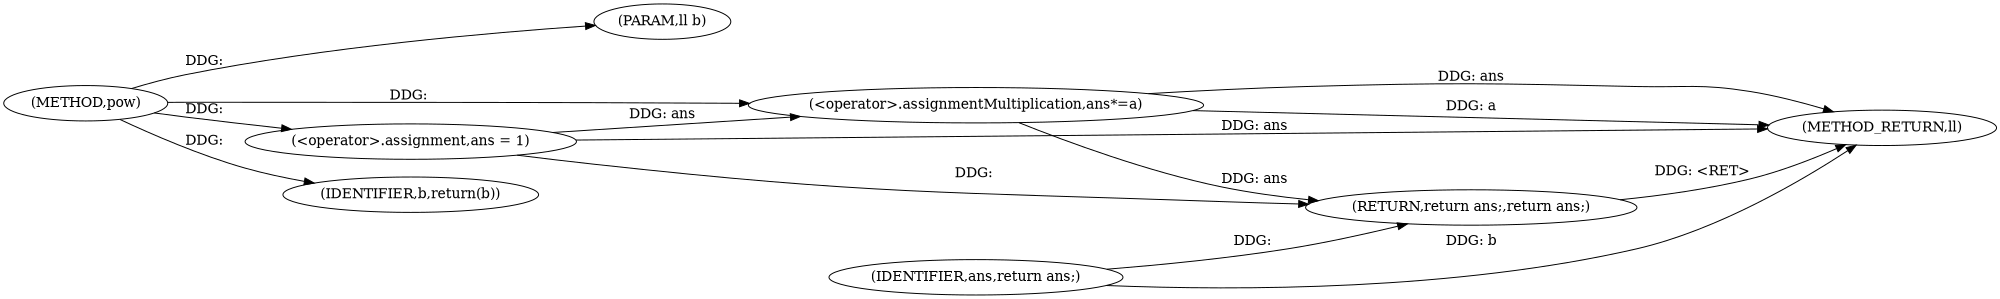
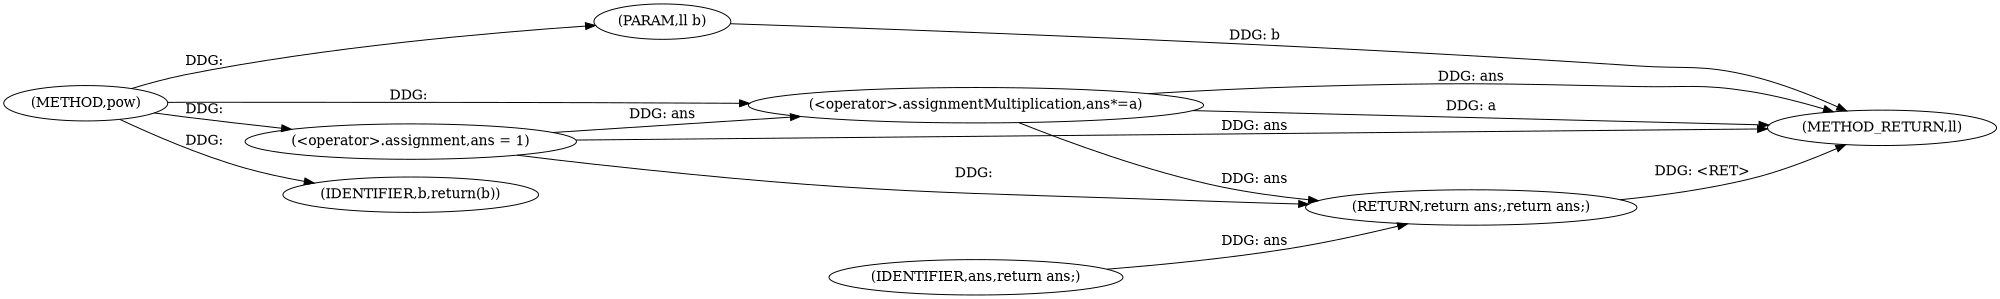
(1255, 241) -> (1255, 241)
(1489, 274) -> (1287, 46)
